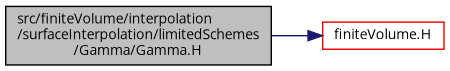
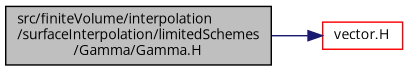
(383, 36) -> (363, 36)
